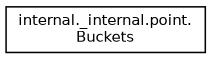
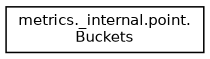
(106, 30) -> (105, 30)
